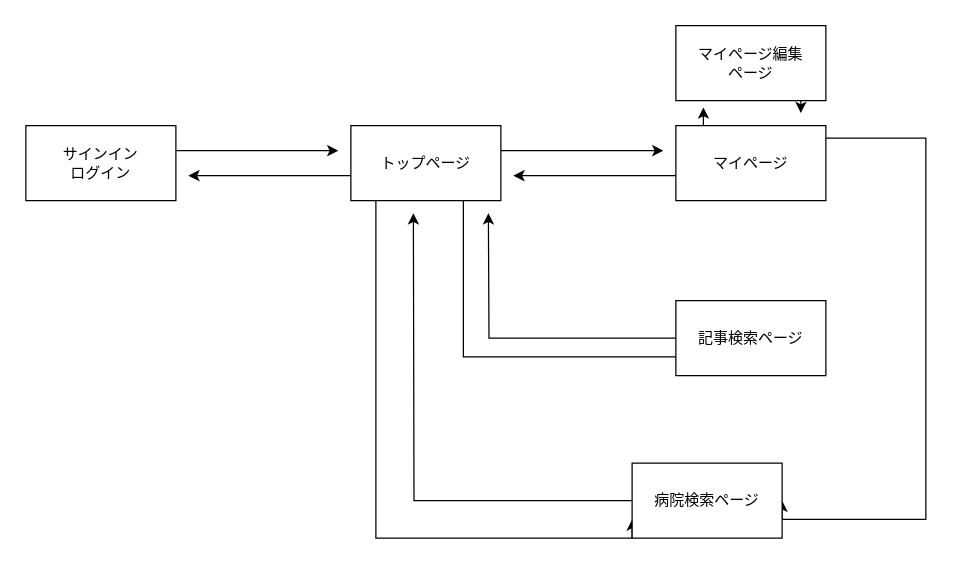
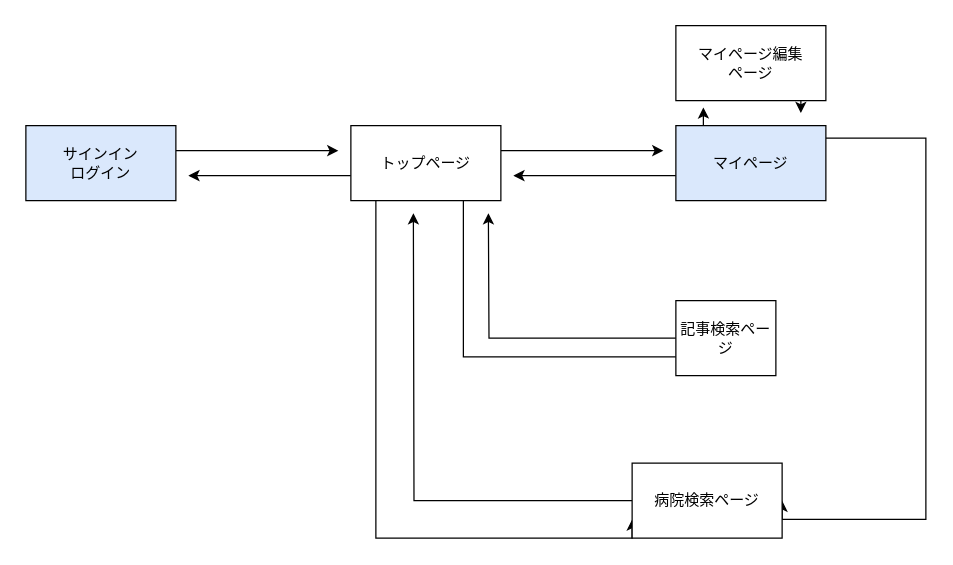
(101, 163) -> (101, 163)
(751, 163) -> (751, 163)
(751, 338) -> (726, 338)
